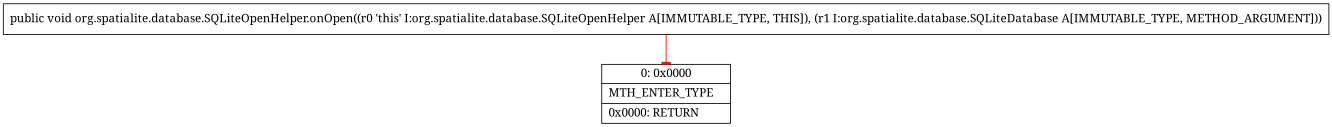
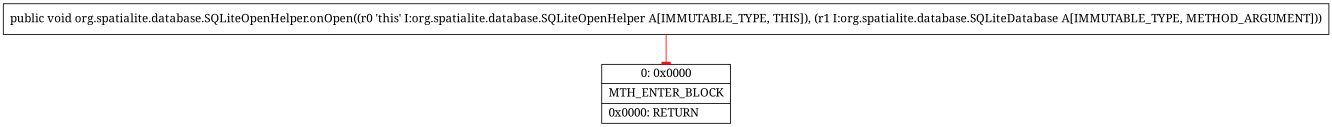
(661, 93) -> (666, 93)
